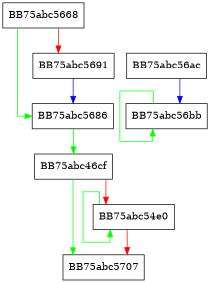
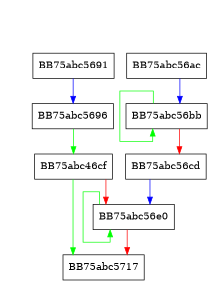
(43, 15) -> none
(73, 116) -> (73, 116)
none -> (166, 167)
(134, 217) -> (134, 217)
(104, 267) -> (104, 267)
